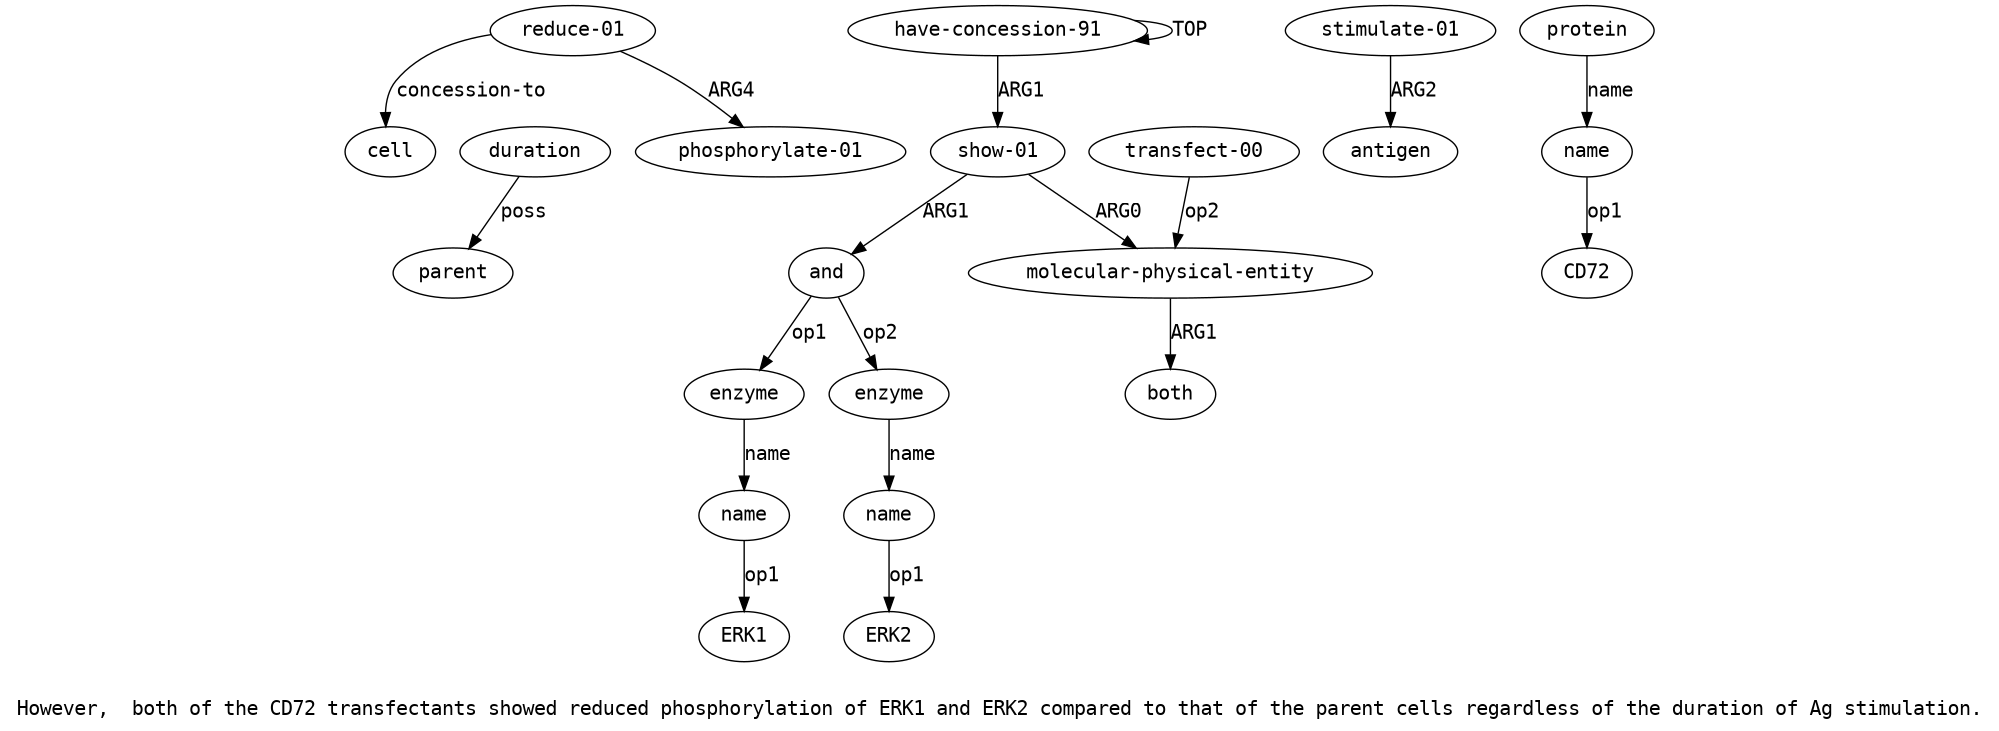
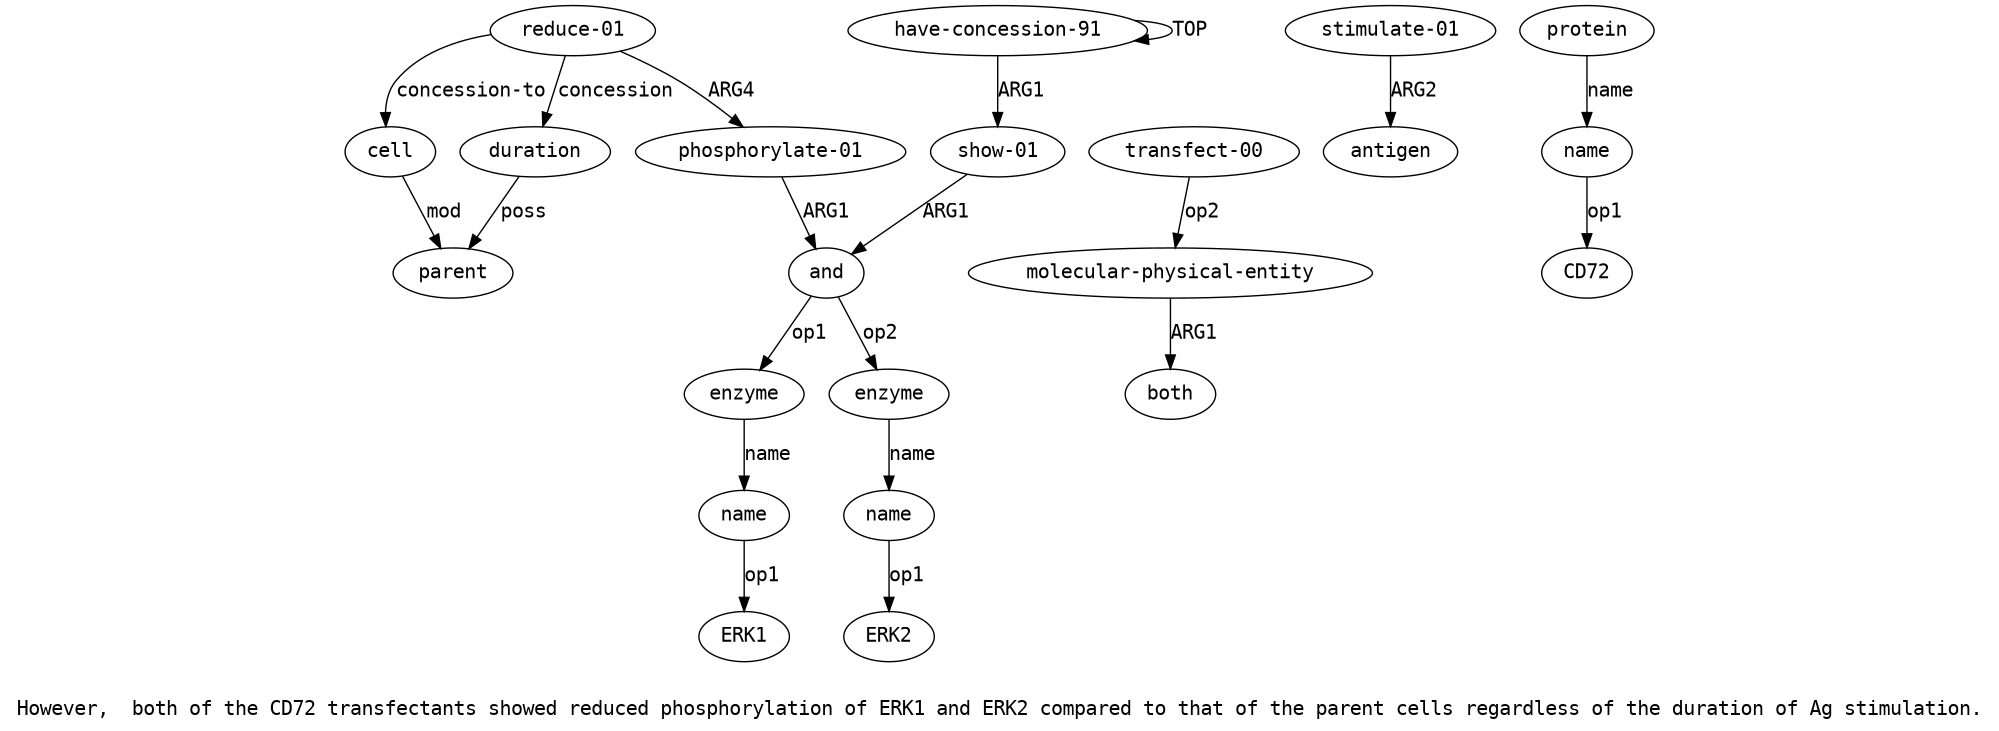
none -> (556, 85)
none -> (418, 206)
none -> (796, 207)
(1077, 207) -> none
